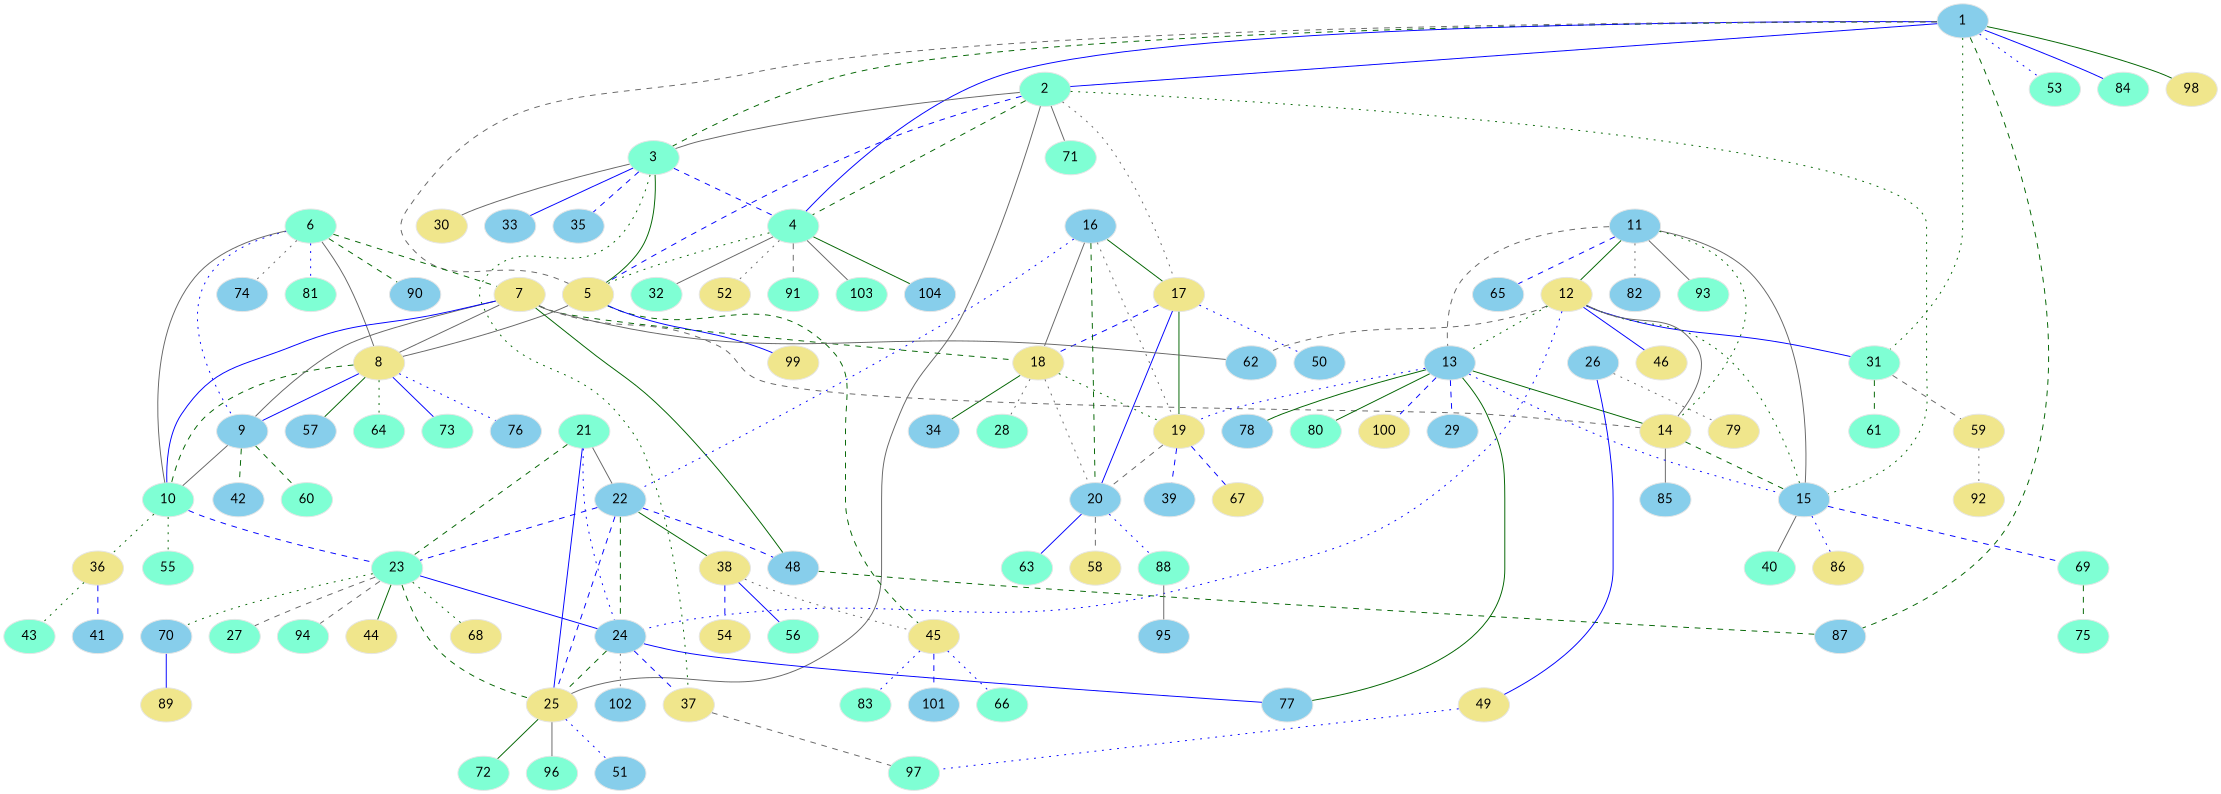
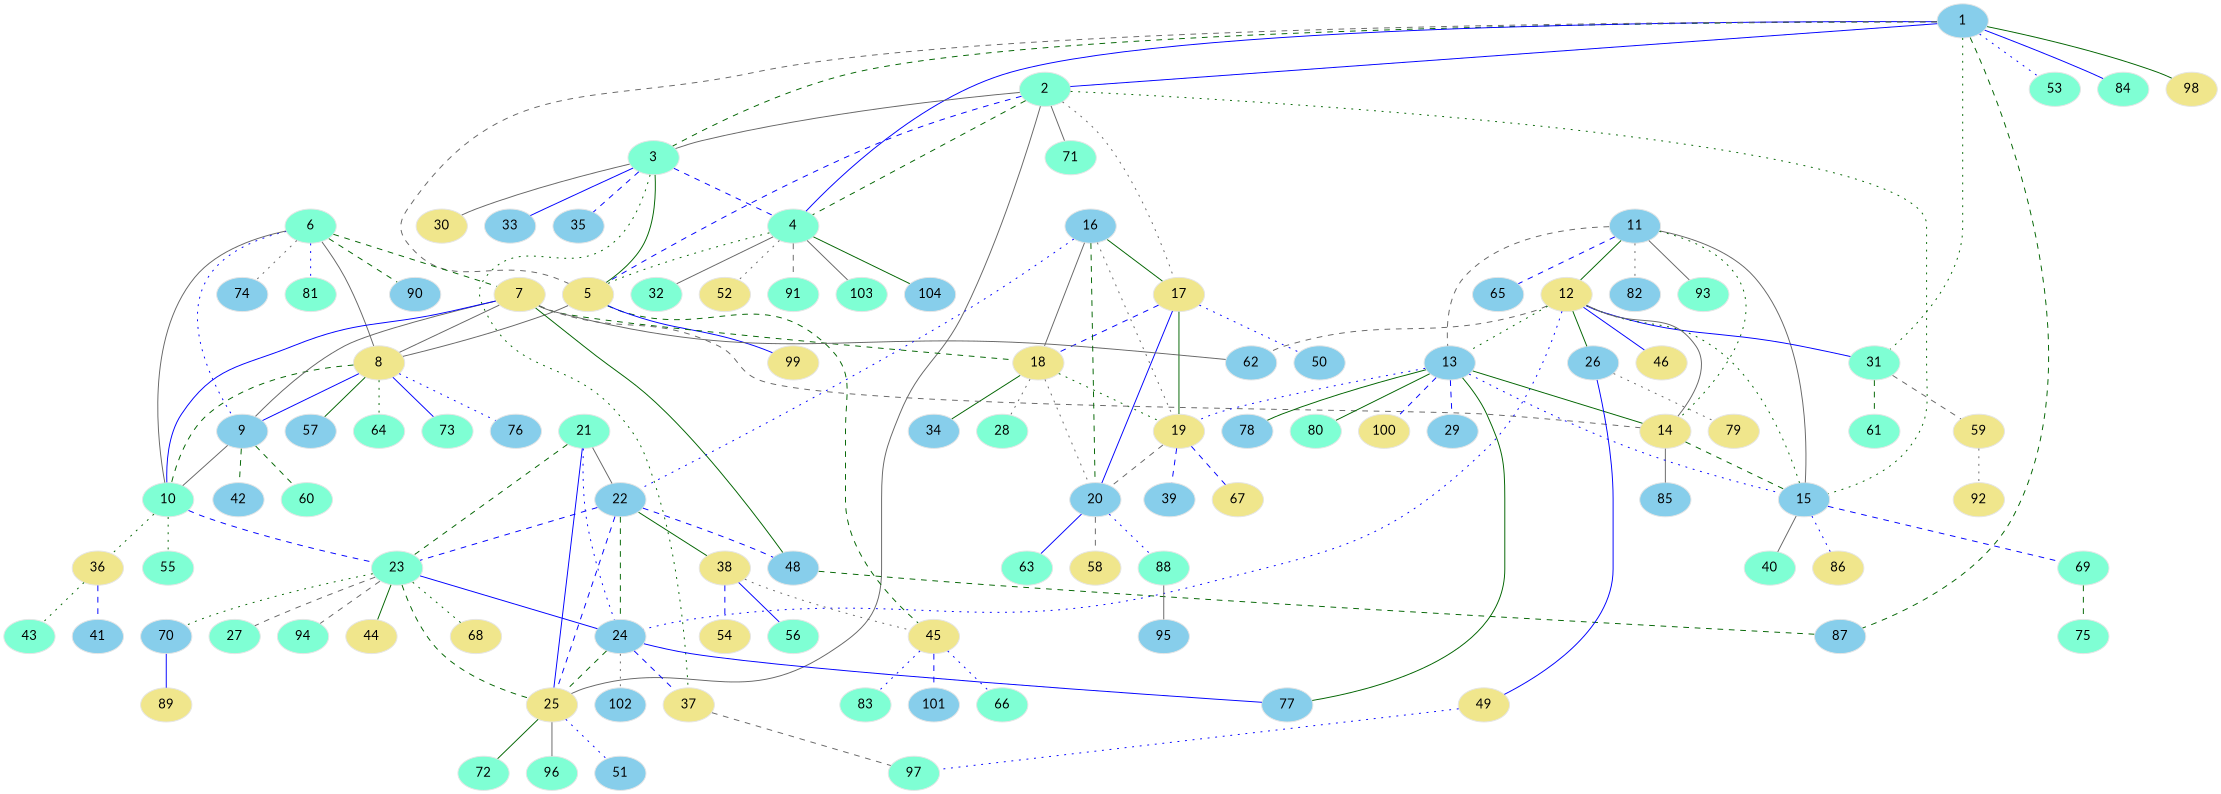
none -> (1580, 329)
